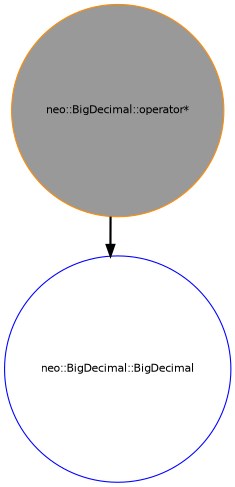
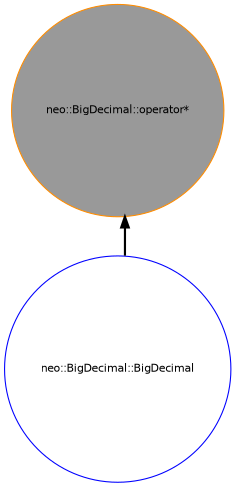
(110, 231) -> (125, 242)
